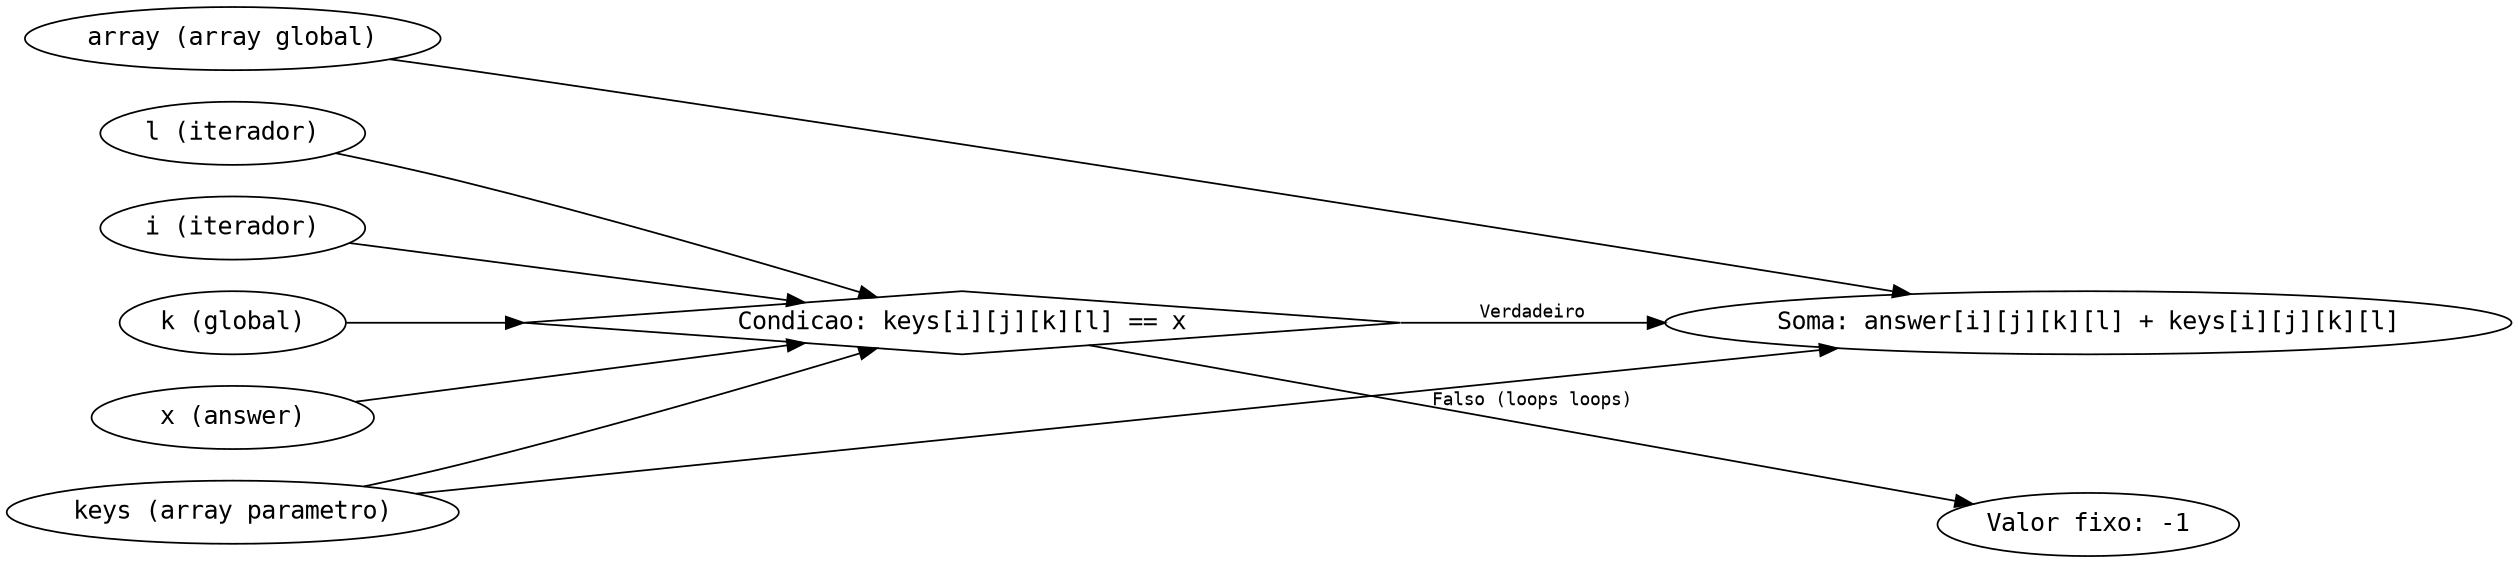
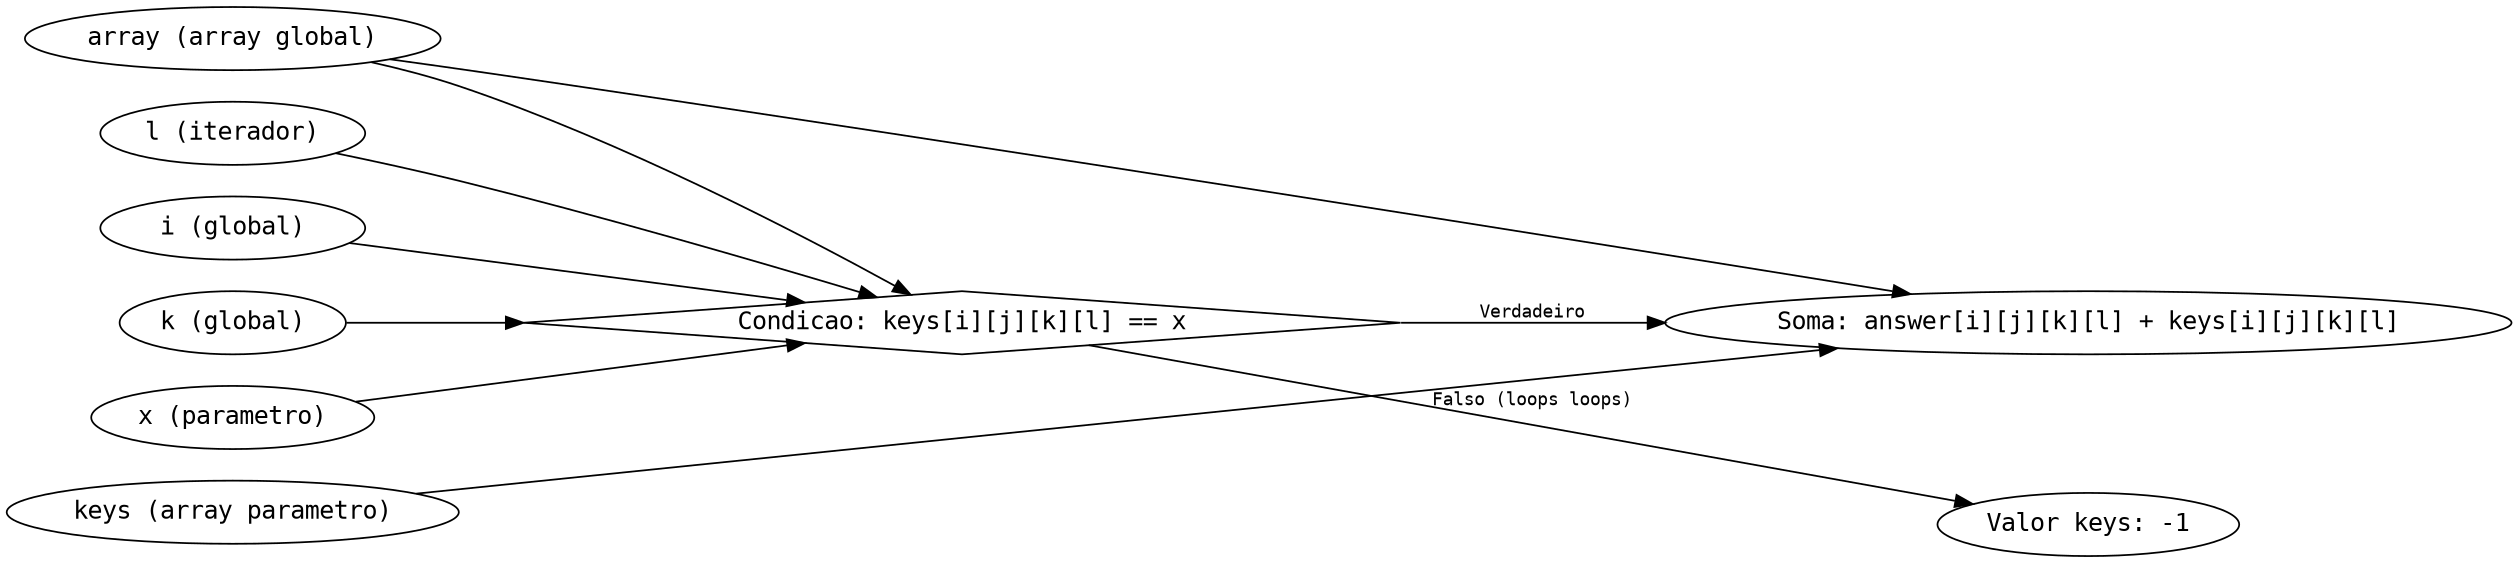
(233, 228) -> (233, 228)
(233, 417) -> (233, 417)
(613, 424) -> (640, 158)
(2088, 524) -> (2088, 524)
